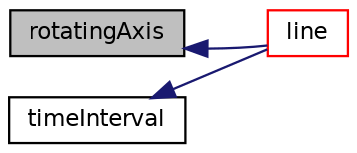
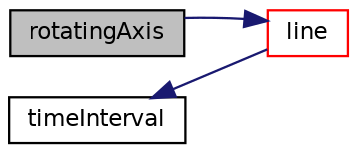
(235, 48) -> (214, 18)
